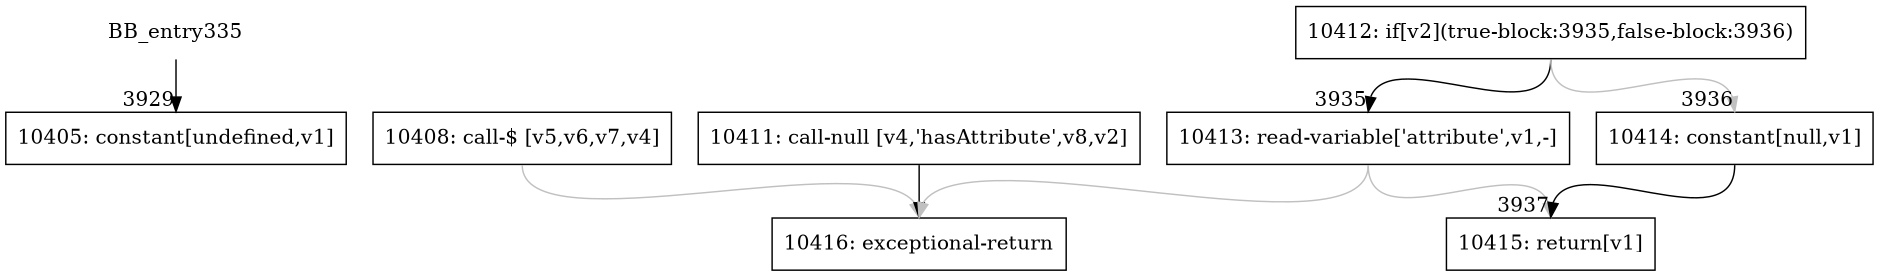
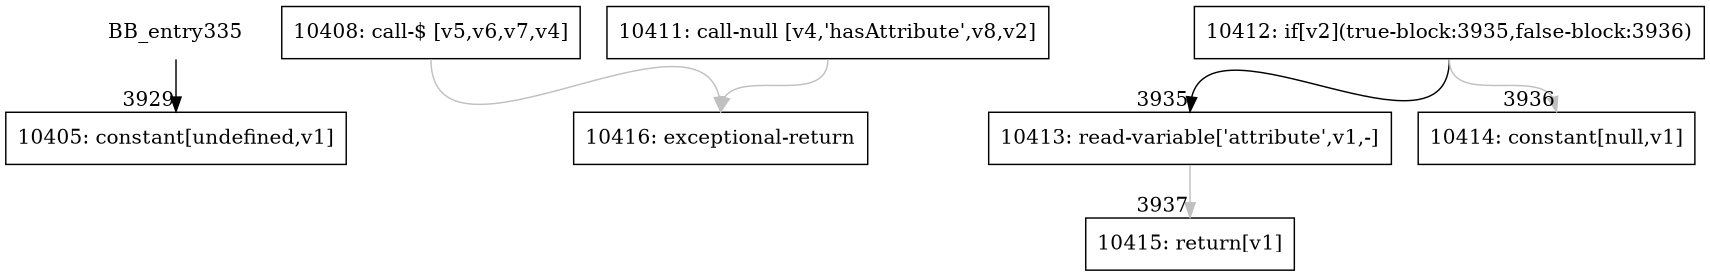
(919, 184) -> (782, 85)
(1151, 192) -> none
(1650, 192) -> none
